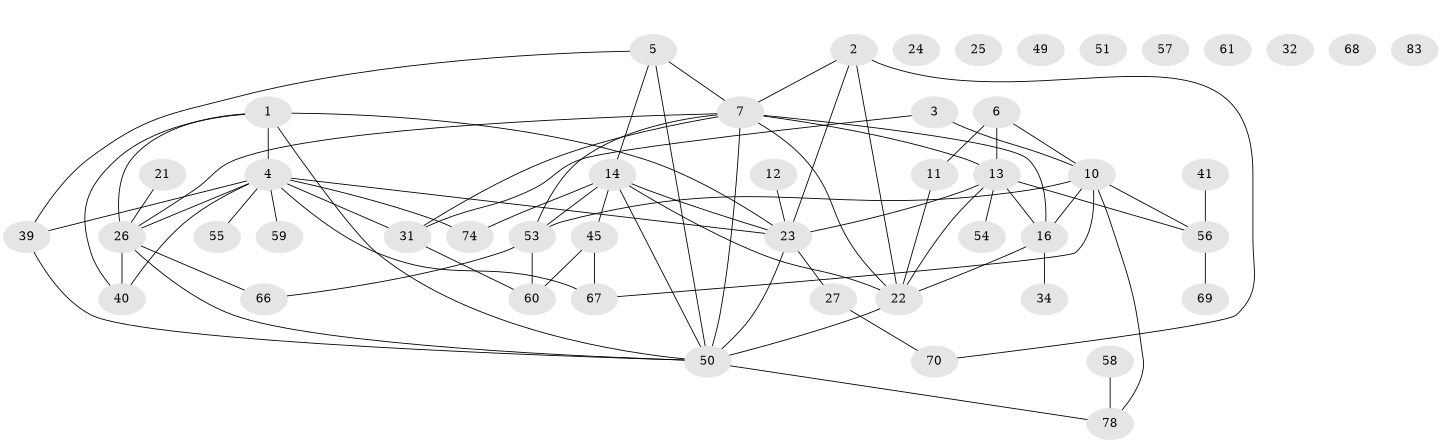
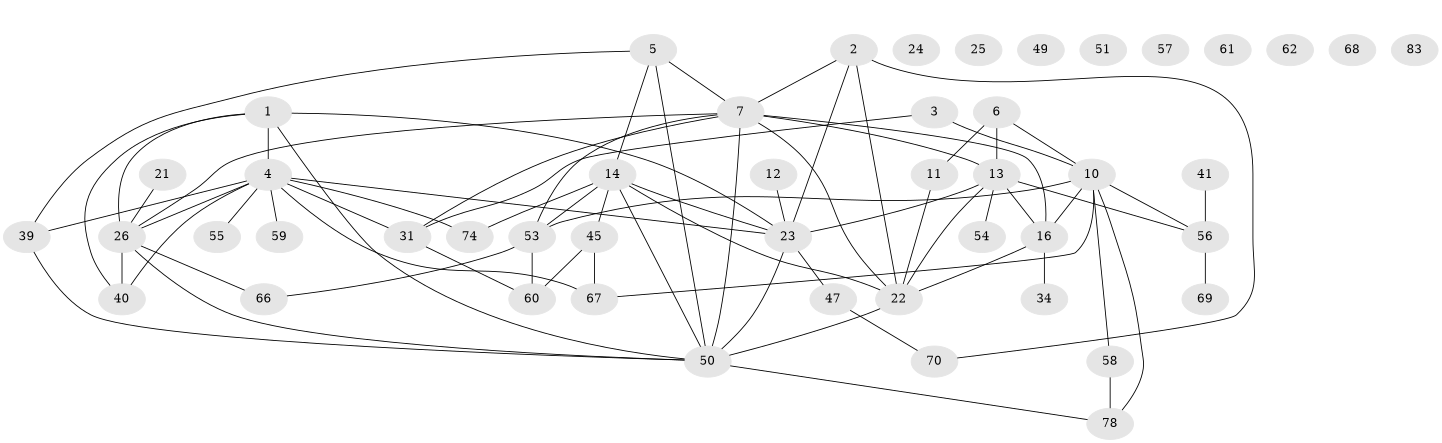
(1290, 50) -> (1290, 50)
none -> (1101, 268)
(833, 299) -> (833, 299)
